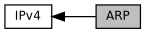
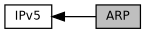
(28, 17) -> (28, 17)
